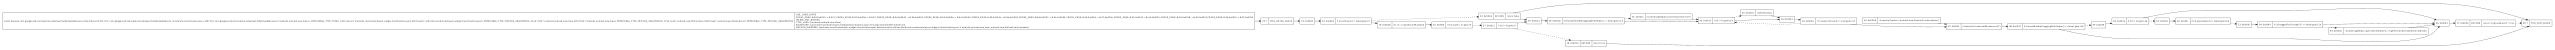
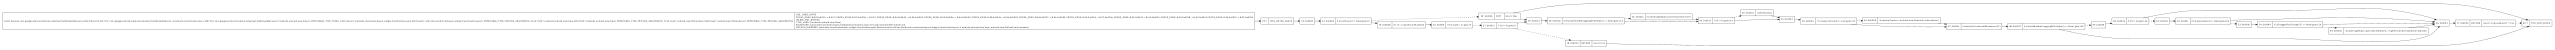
(1499, 16) -> (1499, 16)
none -> (2332, 18)
(1768, 24) -> (1859, 21)
